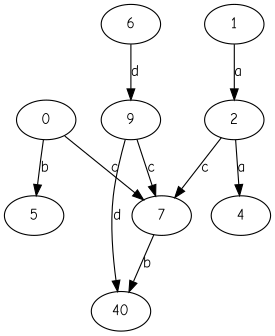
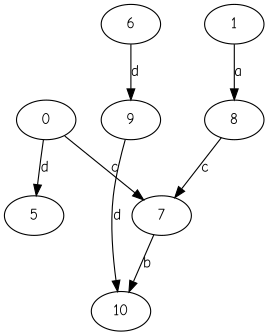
(234, 120) -> (234, 120)
(145, 162) -> none
(45, 168) -> (45, 168)
(241, 216) -> none
(121, 311) -> (121, 311)
